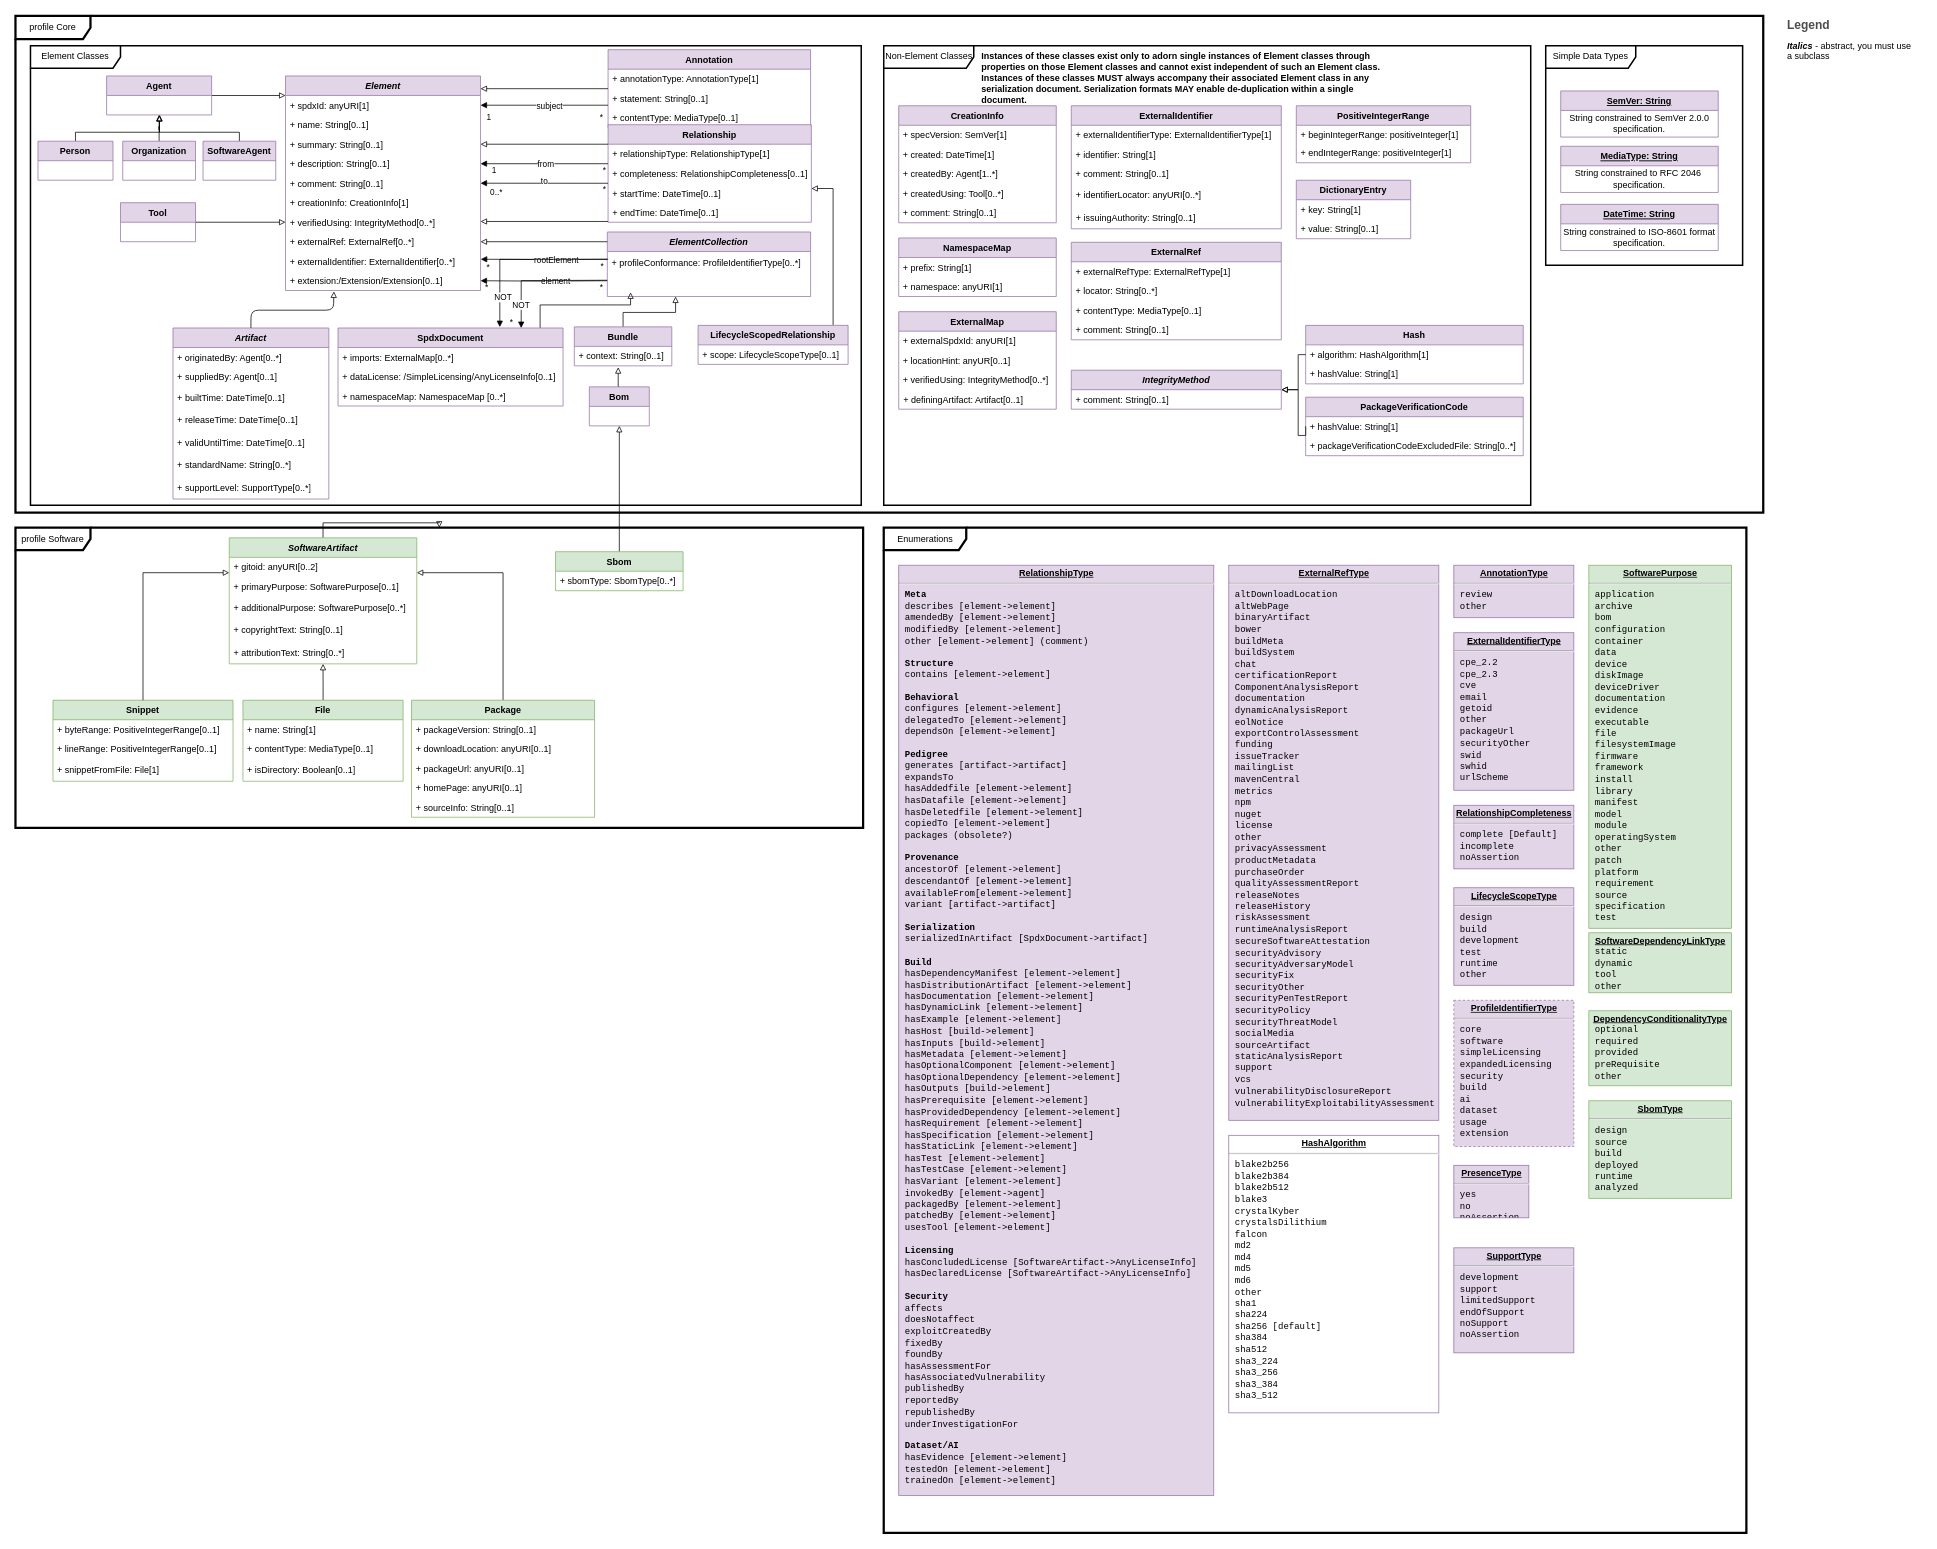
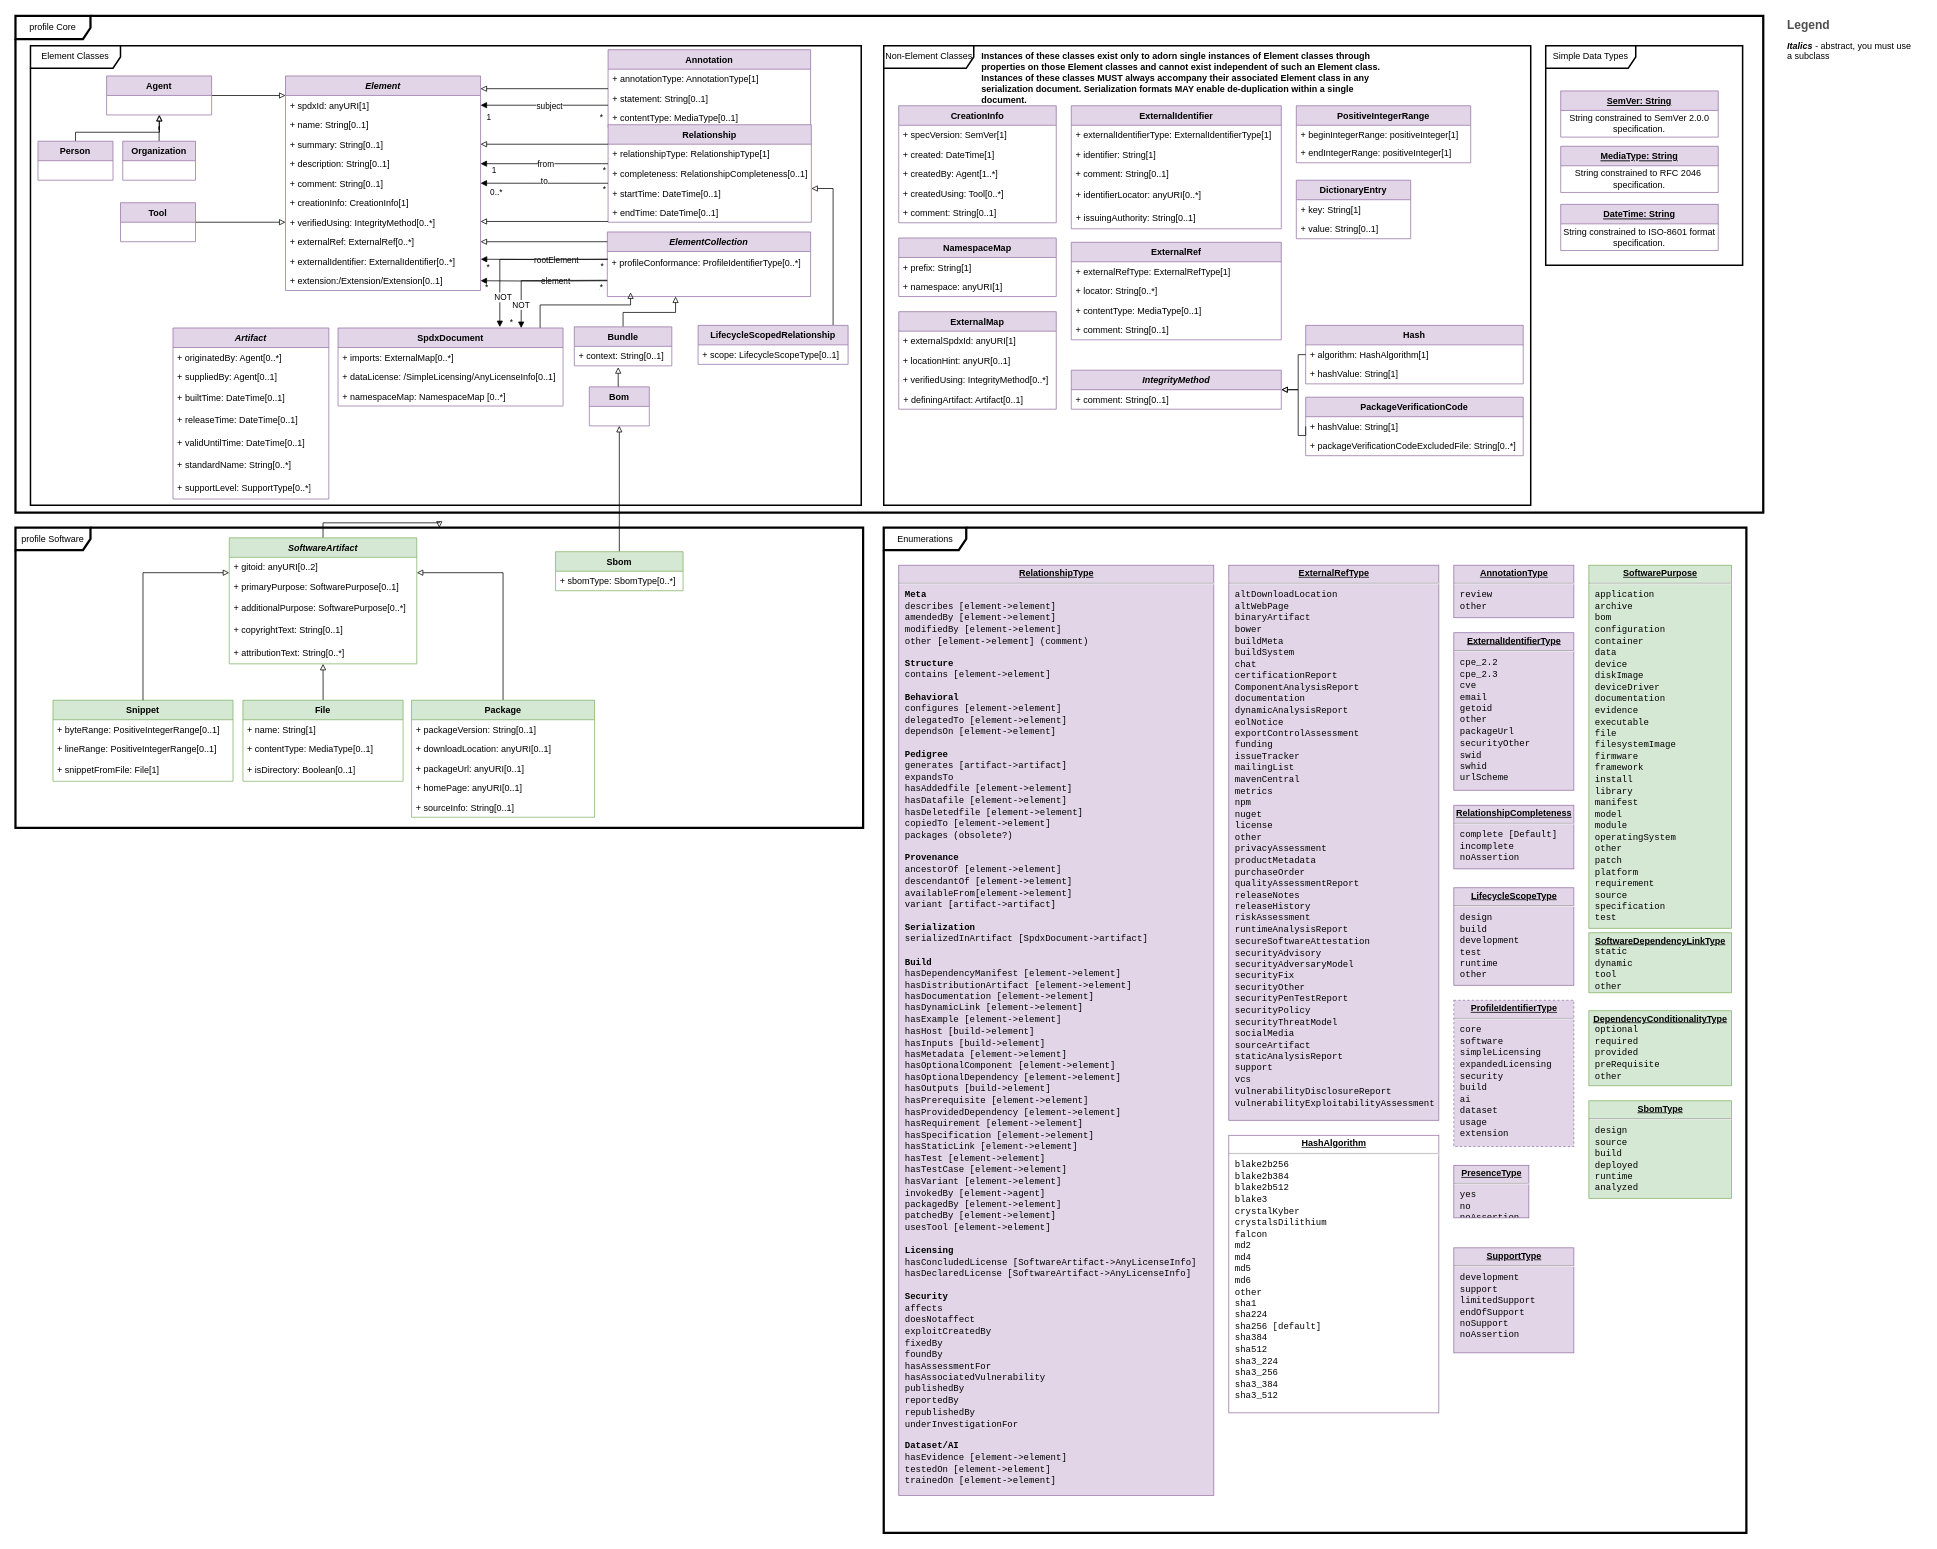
(205, 132) -> none
(239, 161) -> none
(290, 310) -> none
